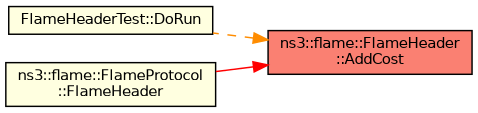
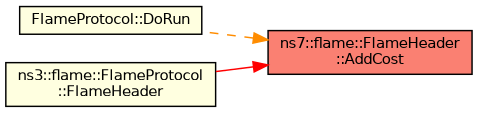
(111, 20) -> (111, 20)
(370, 52) -> (370, 52)
